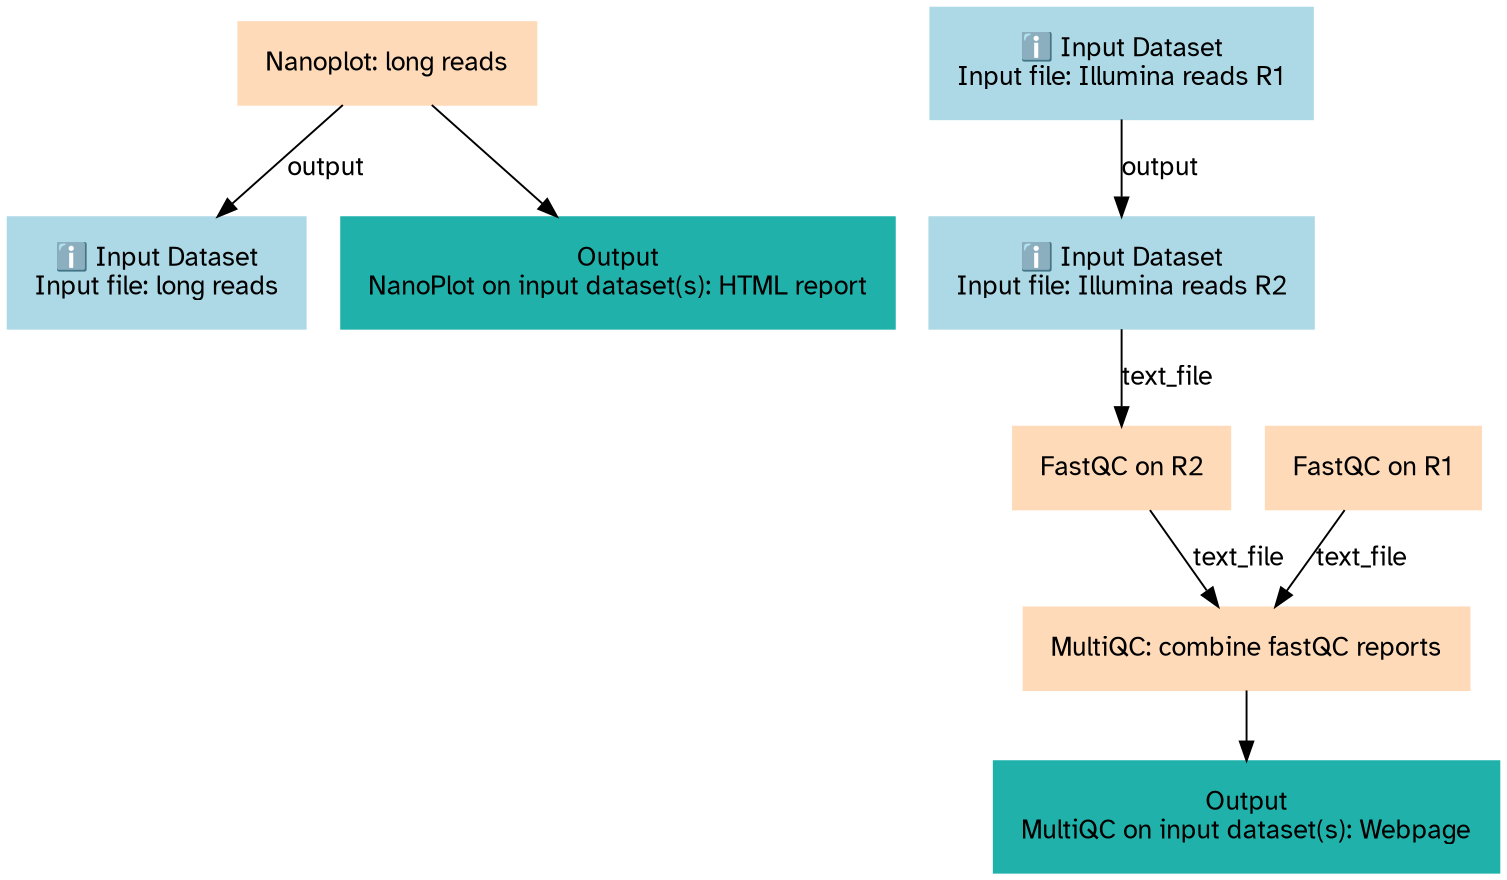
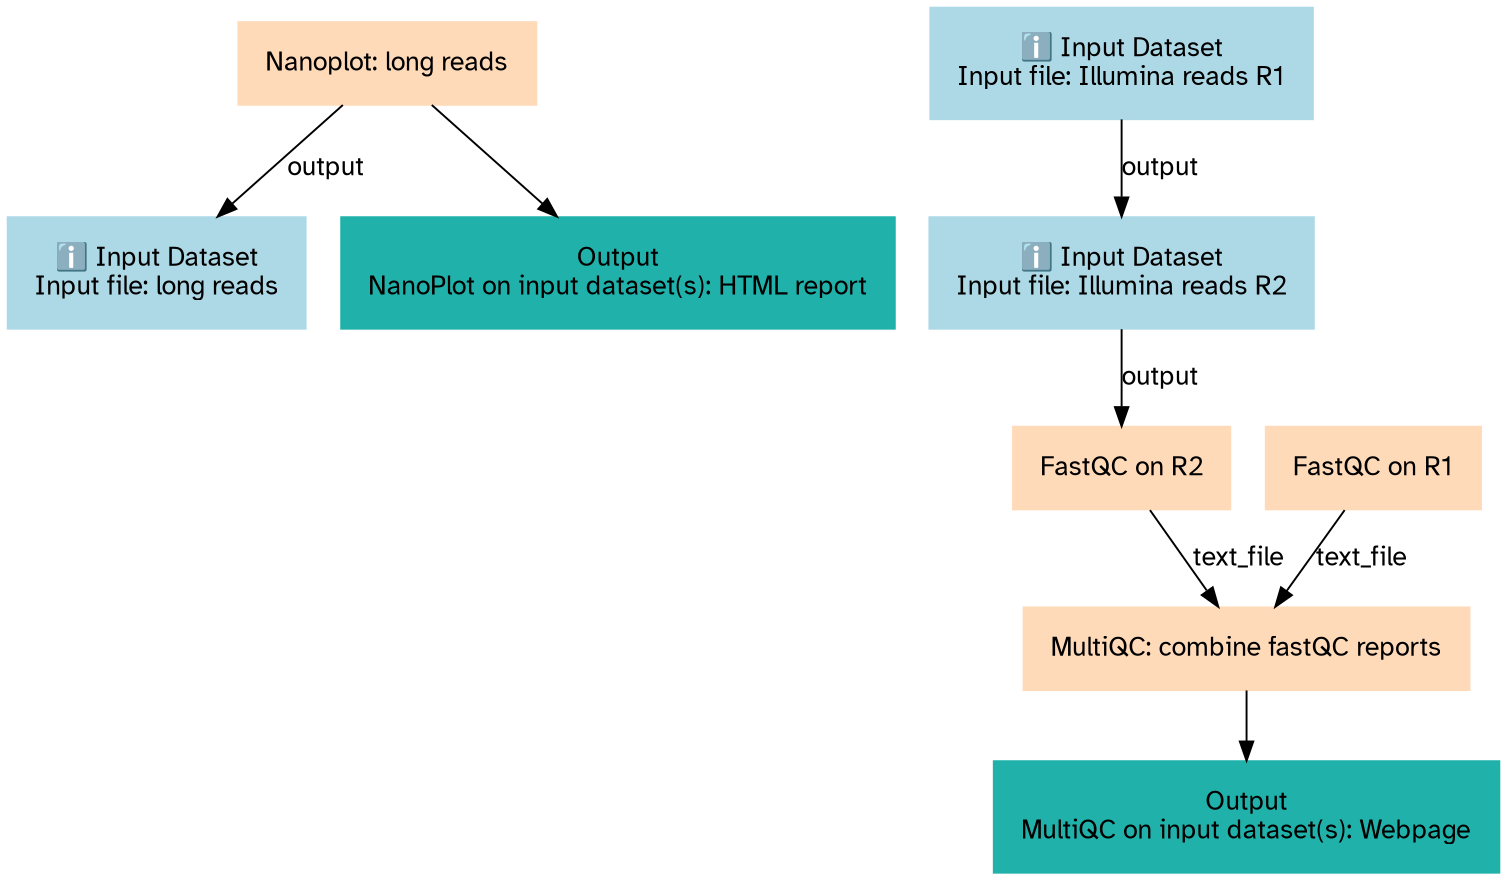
(1168, 378) -> (1160, 378)
